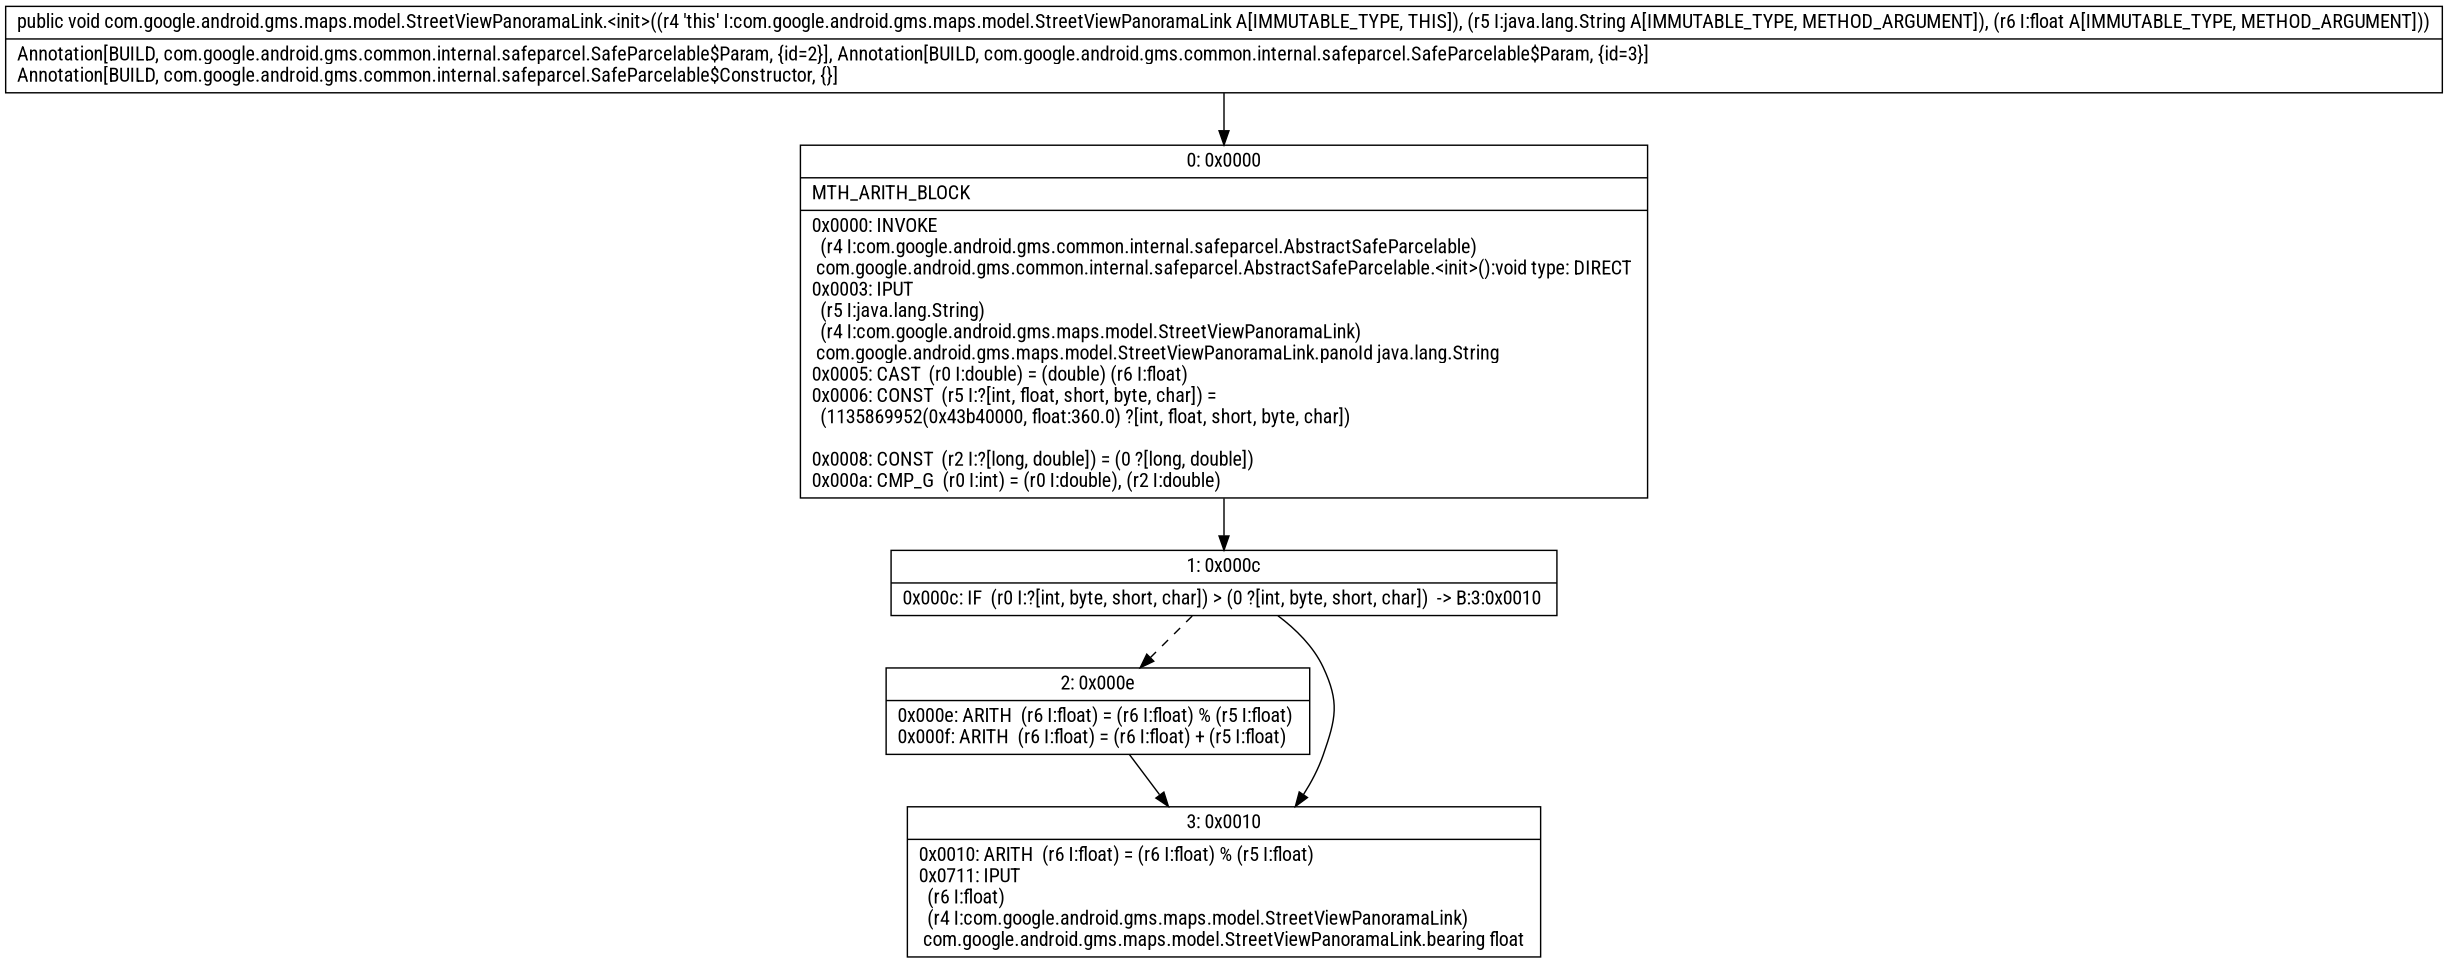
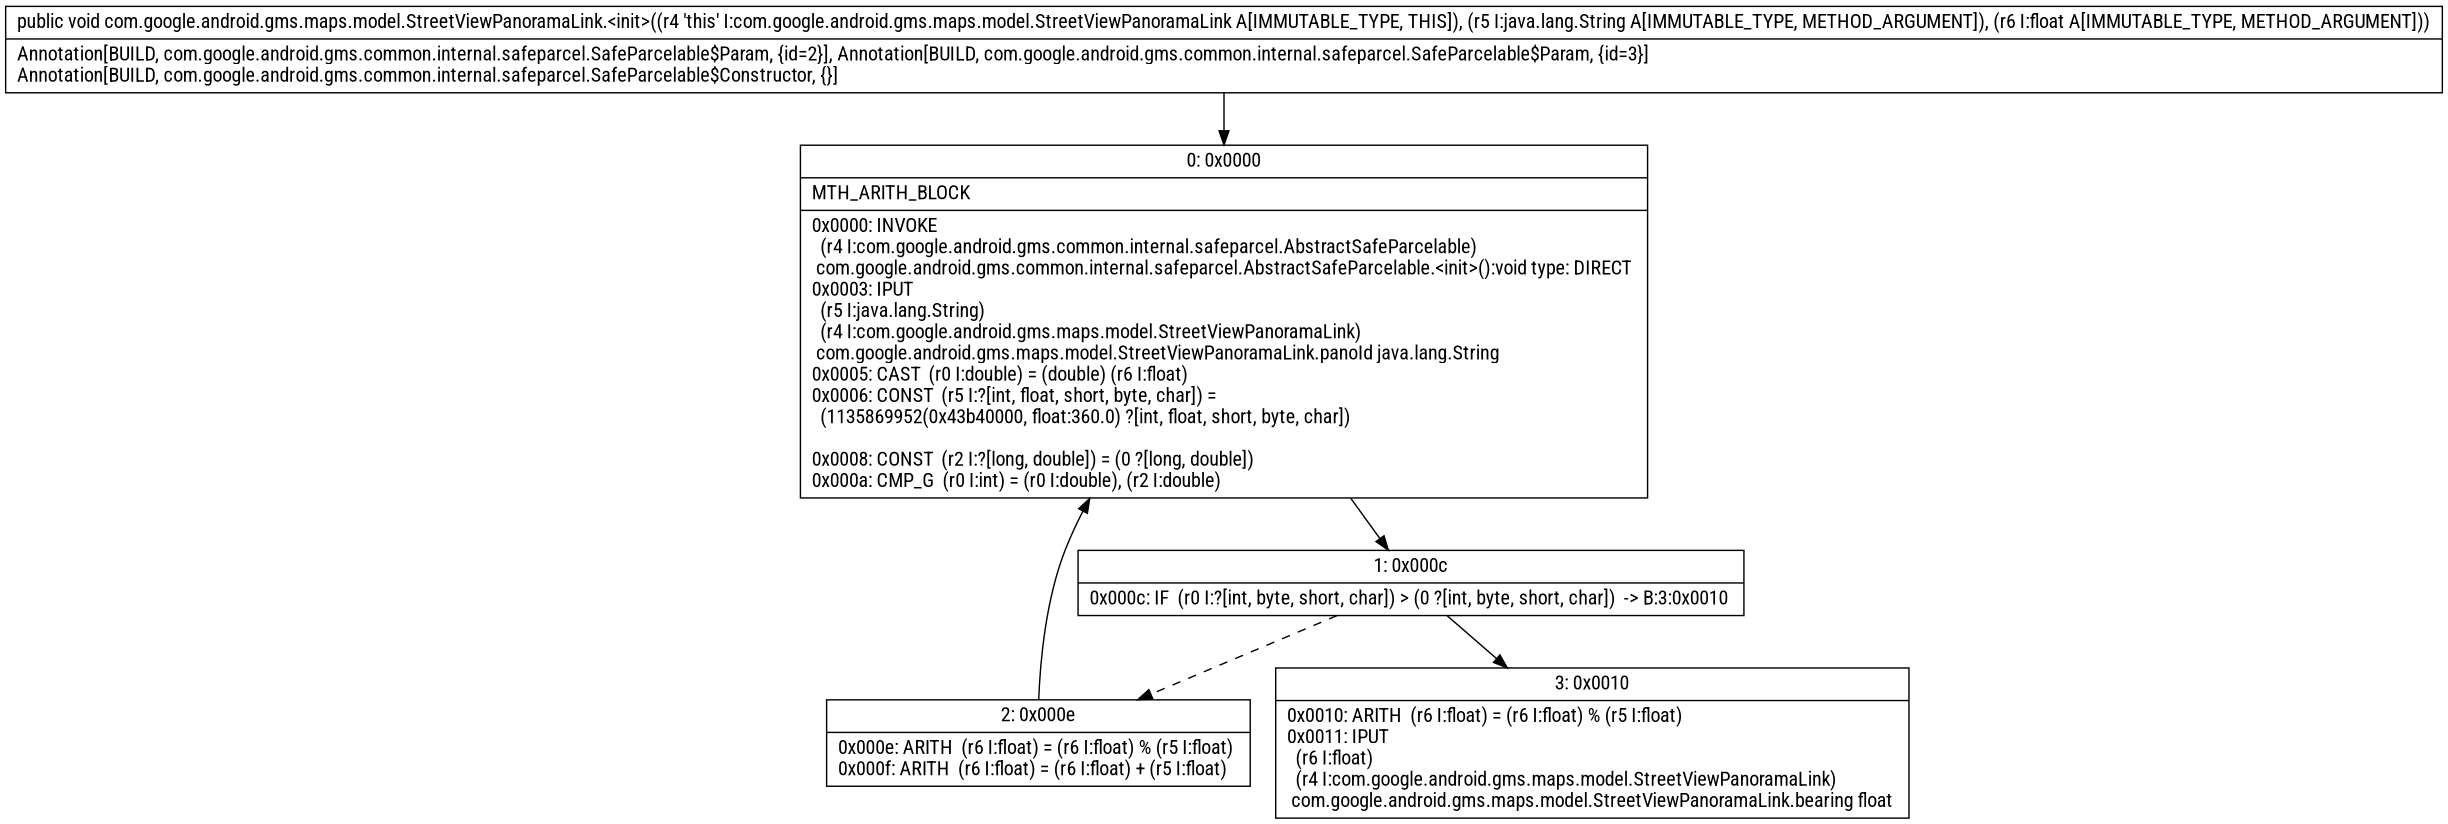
(1145, 775) -> (1050, 603)
(974, 876) -> (1342, 737)
